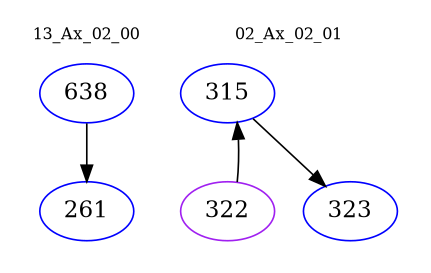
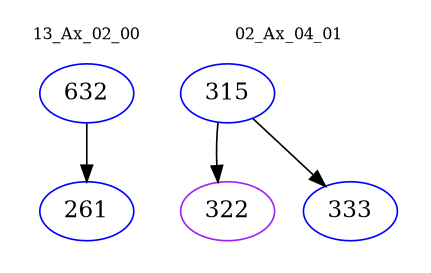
(289, 35) -> (289, 35)
(87, 93) -> (87, 93)
(239, 161) -> (217, 144)
(350, 211) -> (350, 211)
